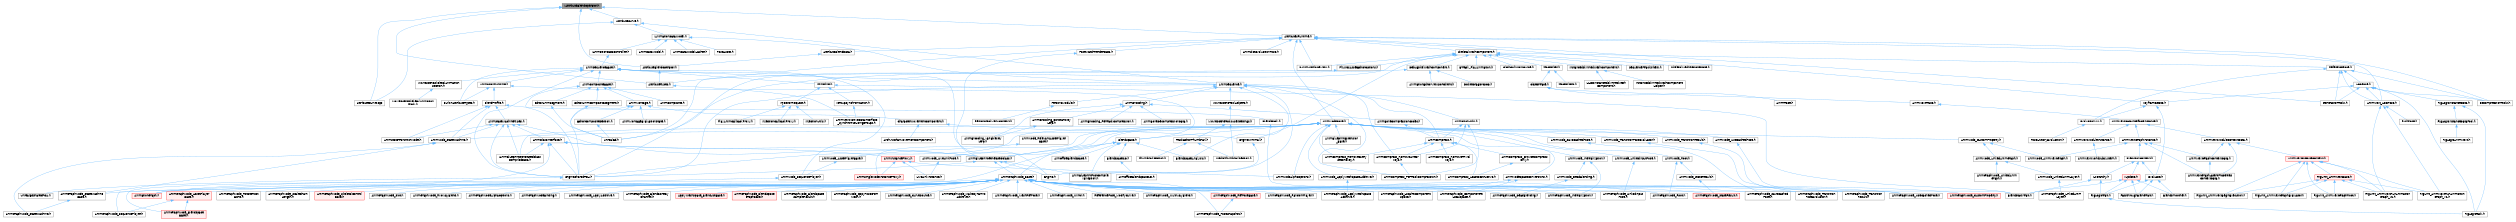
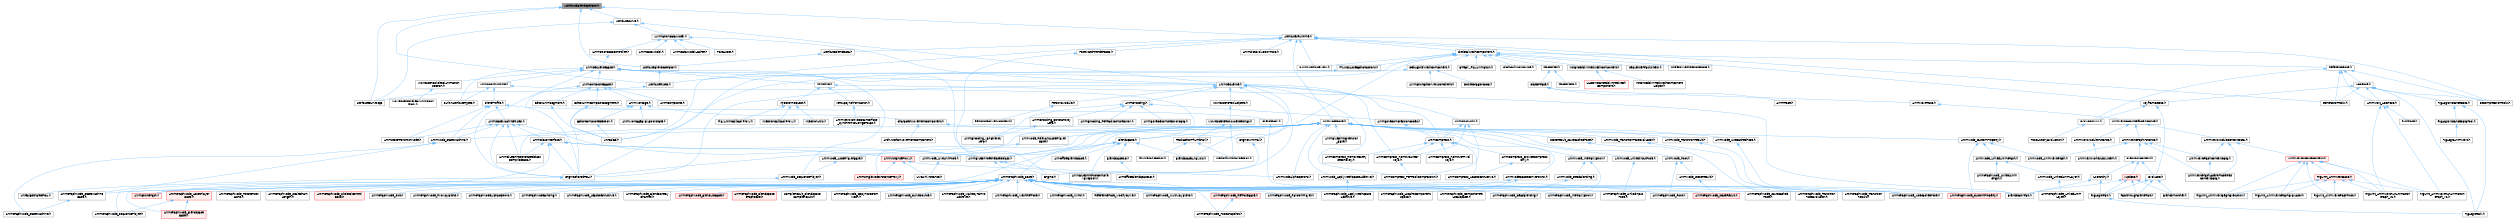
(1860, 44) -> none
(1606, 85) -> (1606, 85)
(765, 92) -> (511, 92)
(1572, 140) -> (1572, 140)
(1319, 142) -> (1193, 130)
none -> (1969, 168)
(784, 172) -> none
(592, 196) -> (592, 196)
(701, 196) -> (701, 196)
(804, 196) -> (804, 196)
